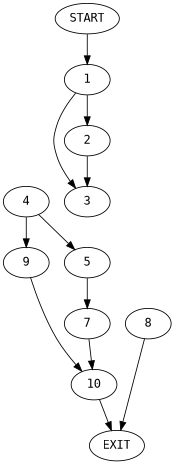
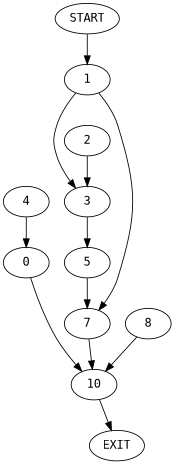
(87, 106) -> (132, 197)
(54, 229) -> (87, 228)
(26, 263) -> (26, 263)
(134, 380) -> (124, 351)
